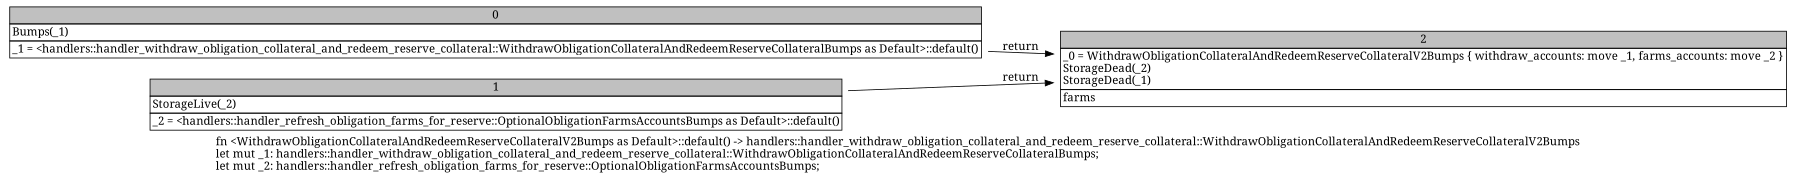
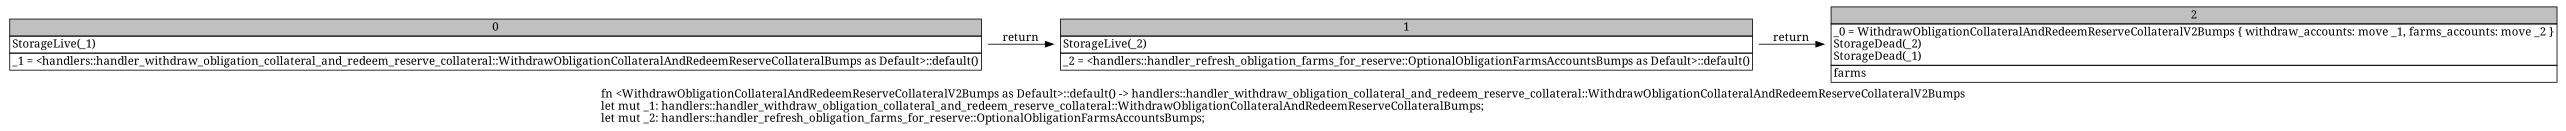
(41, 32) -> (54, 44)
(1017, 53) -> (1017, 44)
